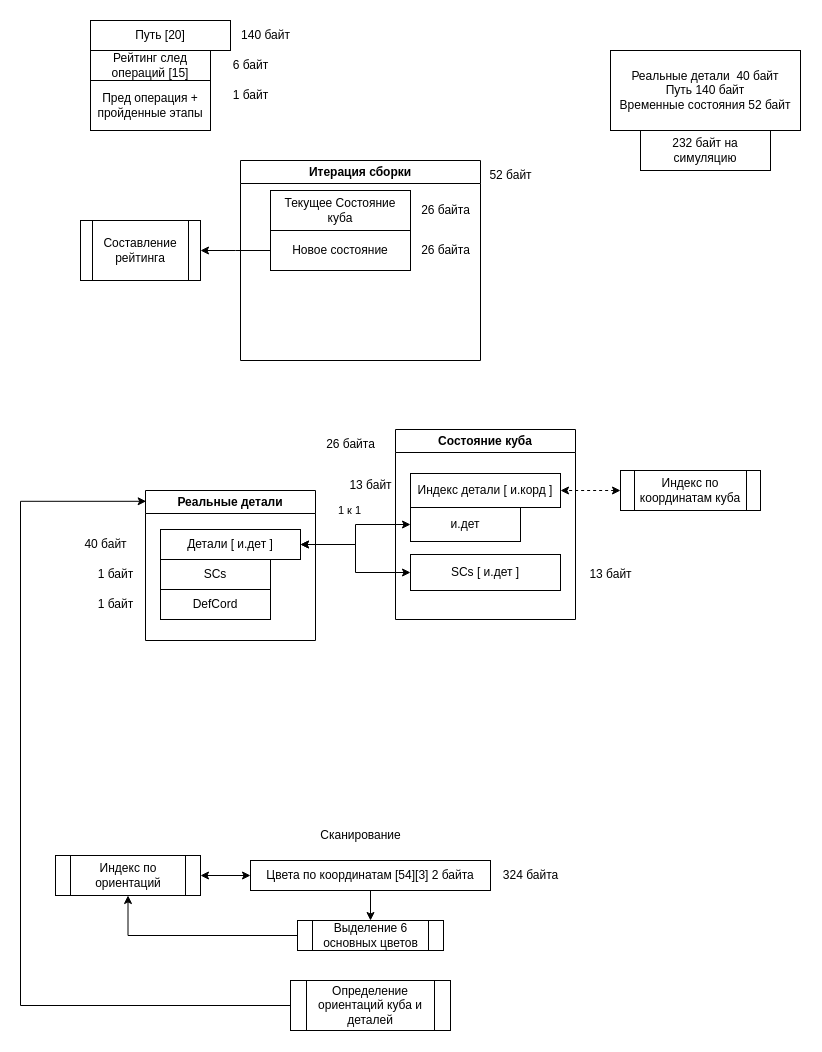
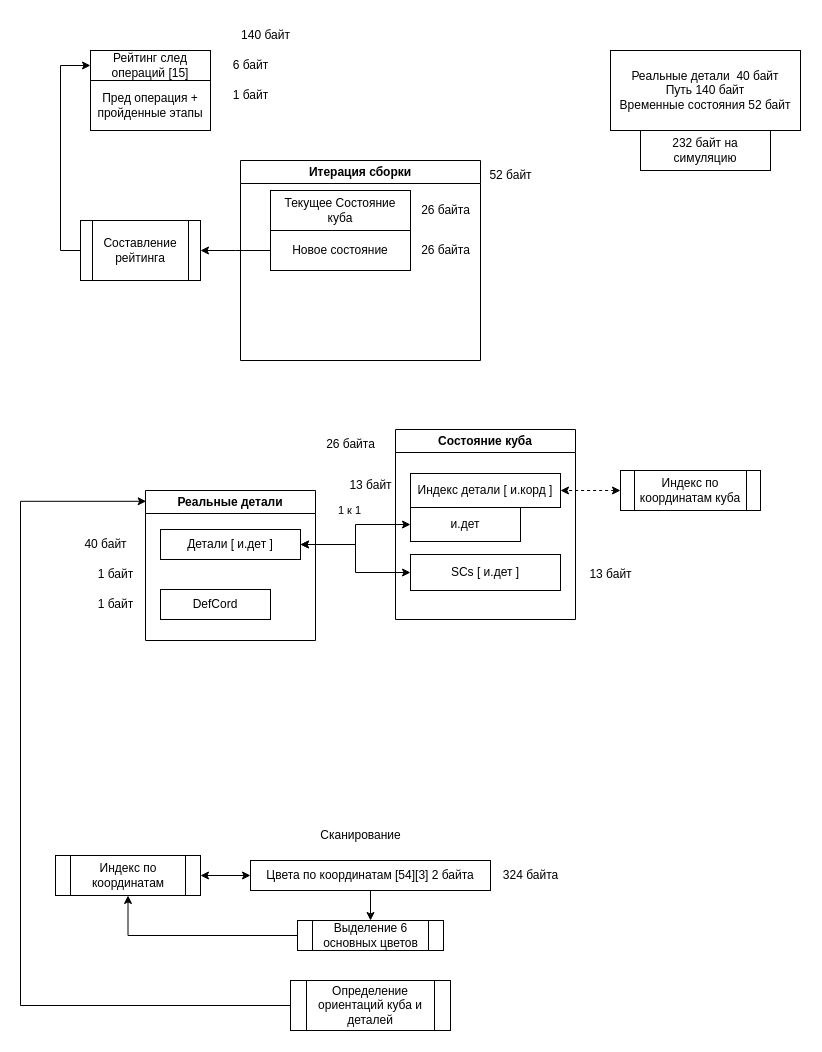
(161, 36) -> none
none -> (61, 157)
(216, 575) -> none
(129, 876) -> (129, 876)
